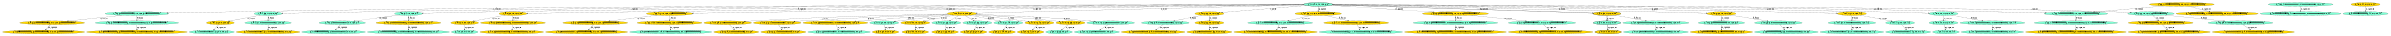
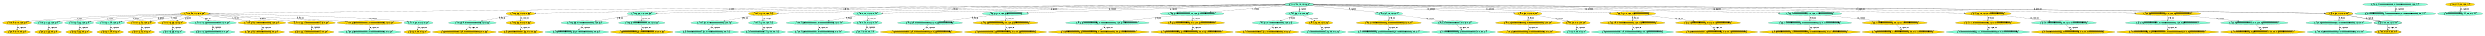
(2129, 9) -> (1852, 18)
(1721, 14) -> (642, 14)
